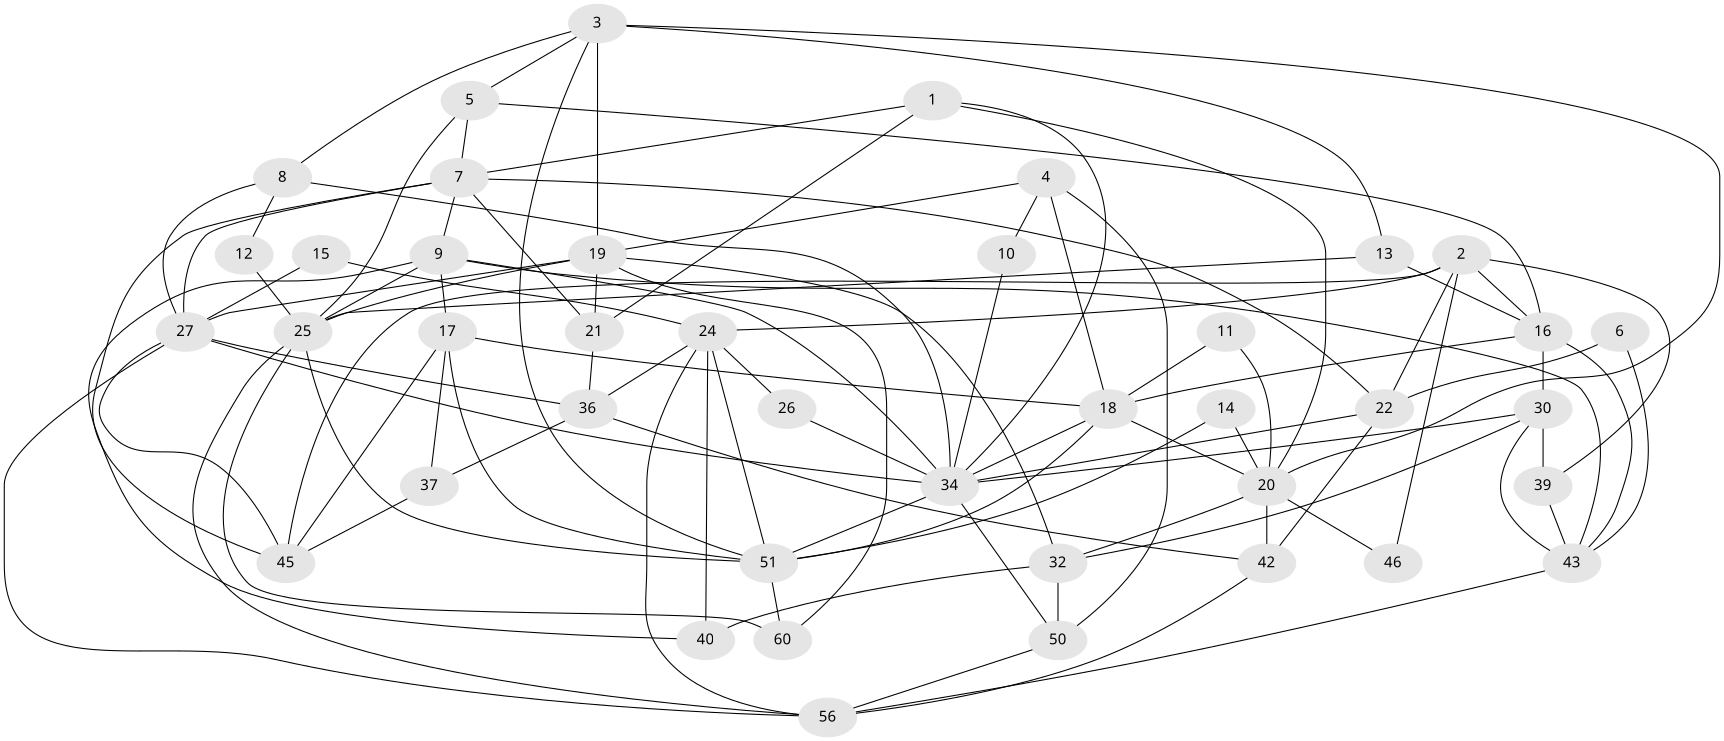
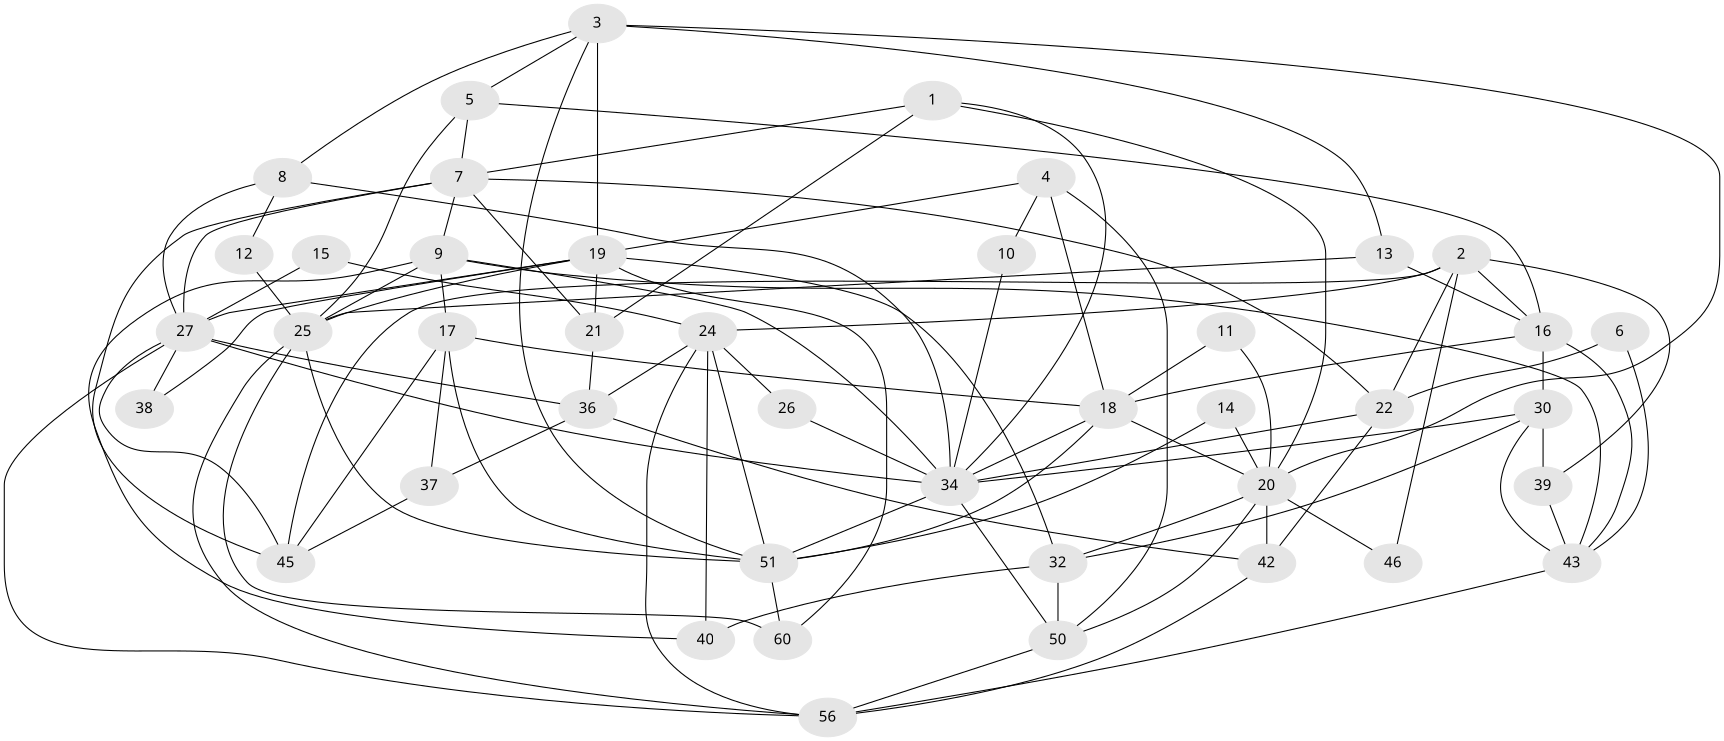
none -> (145, 409)
none -> (1181, 583)
